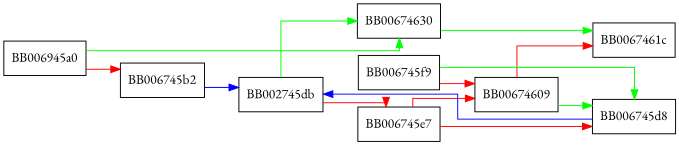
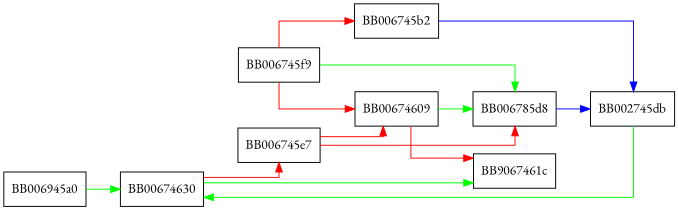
(634, 40) -> (515, 171)
(98, 69) -> (299, 21)
(355, 103) -> (244, 177)
(634, 117) -> (515, 109)
